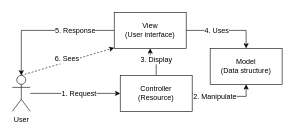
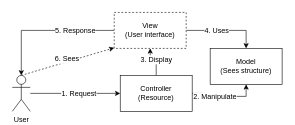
(150, 30) -> (150, 30)
(246, 66) -> (246, 66)
